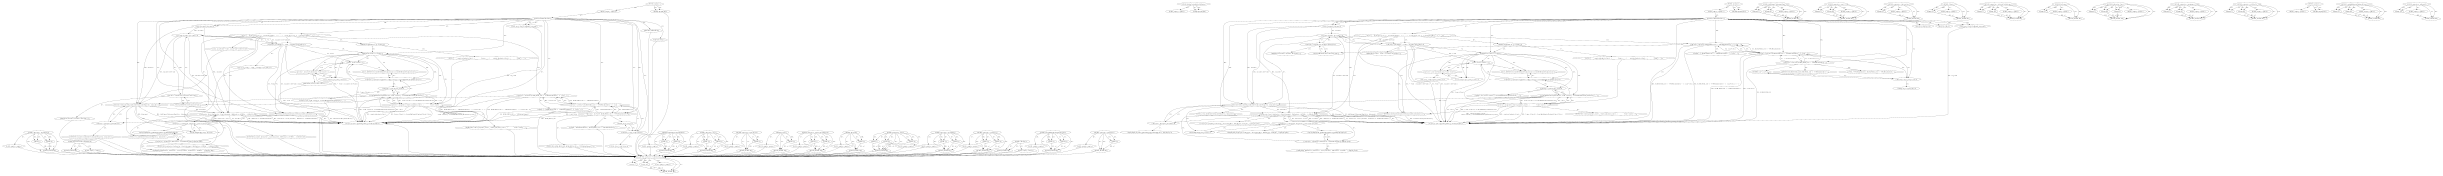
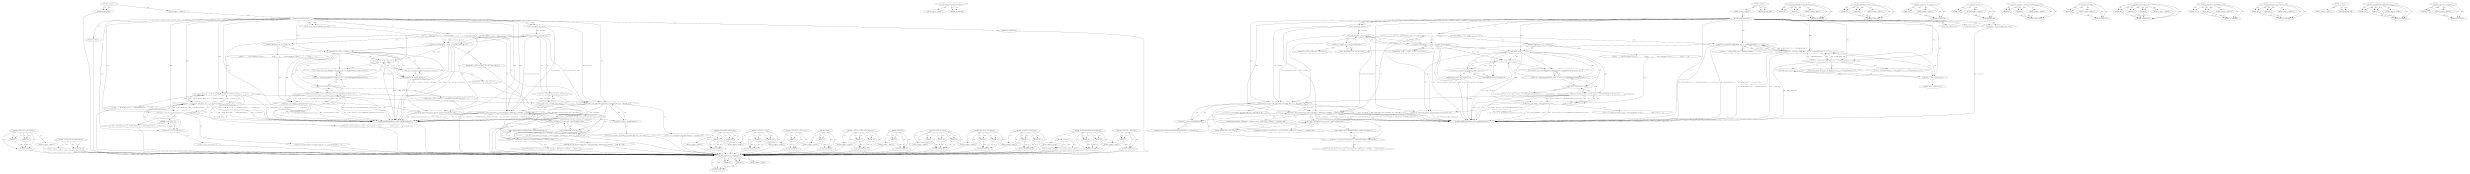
(230, 49) -> none
